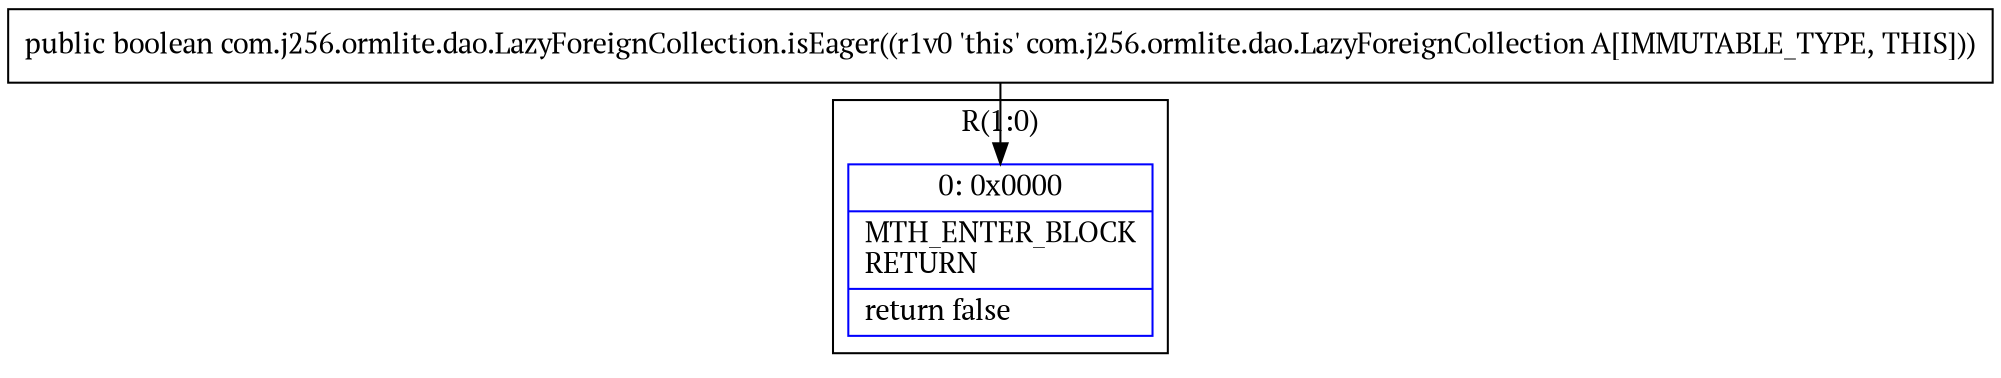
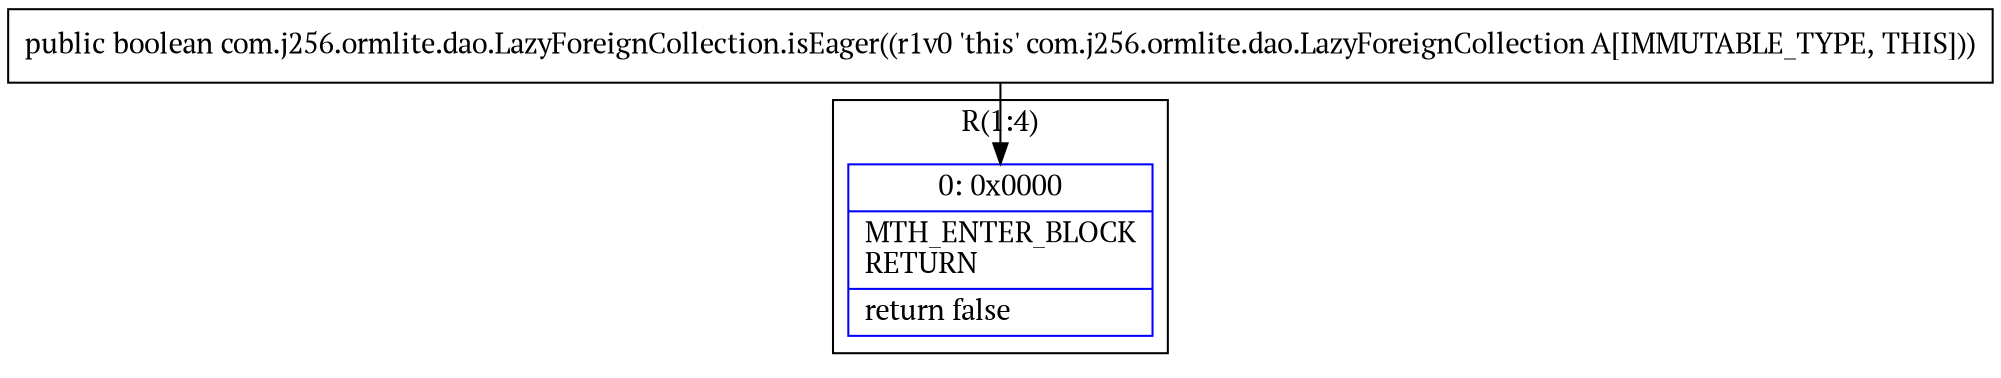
(1000, 124) -> (1000, 124)
